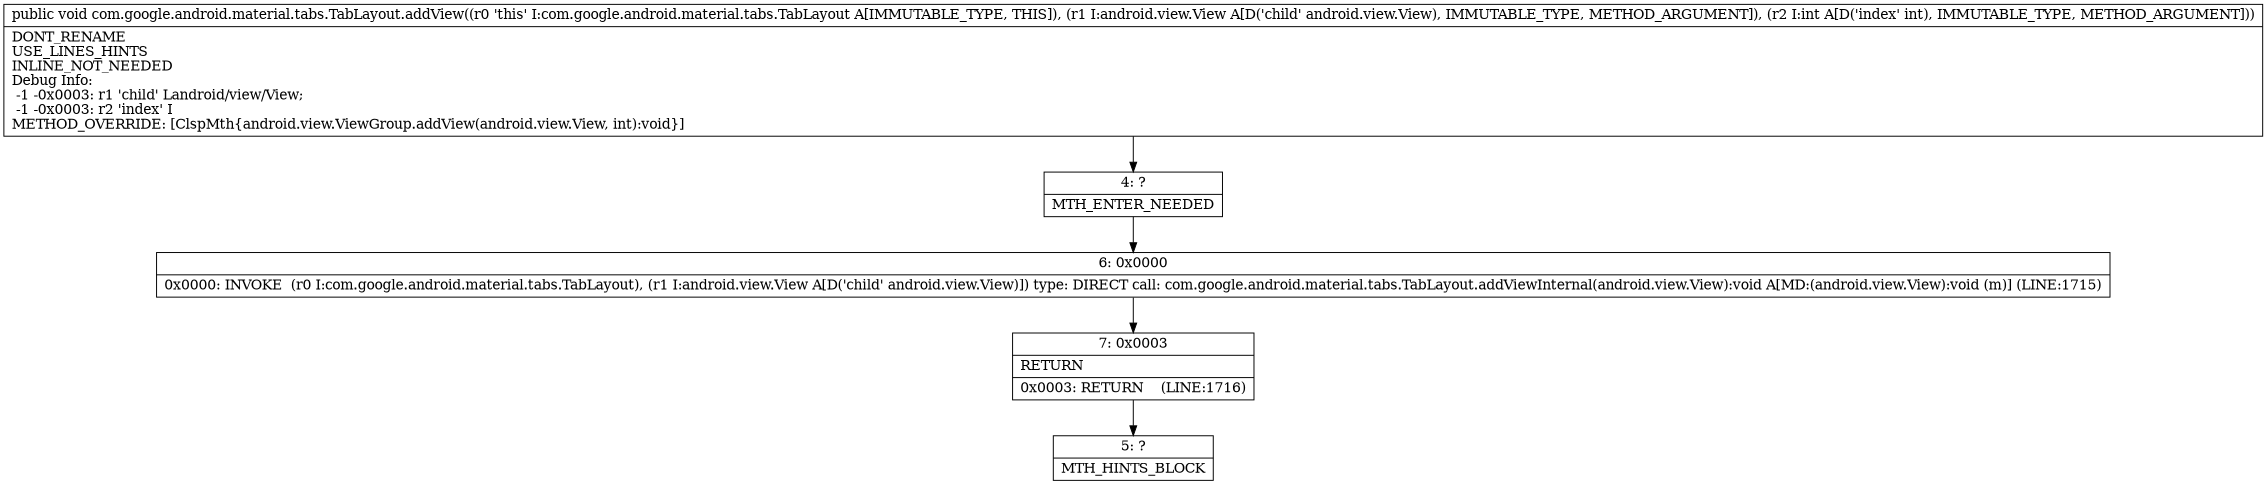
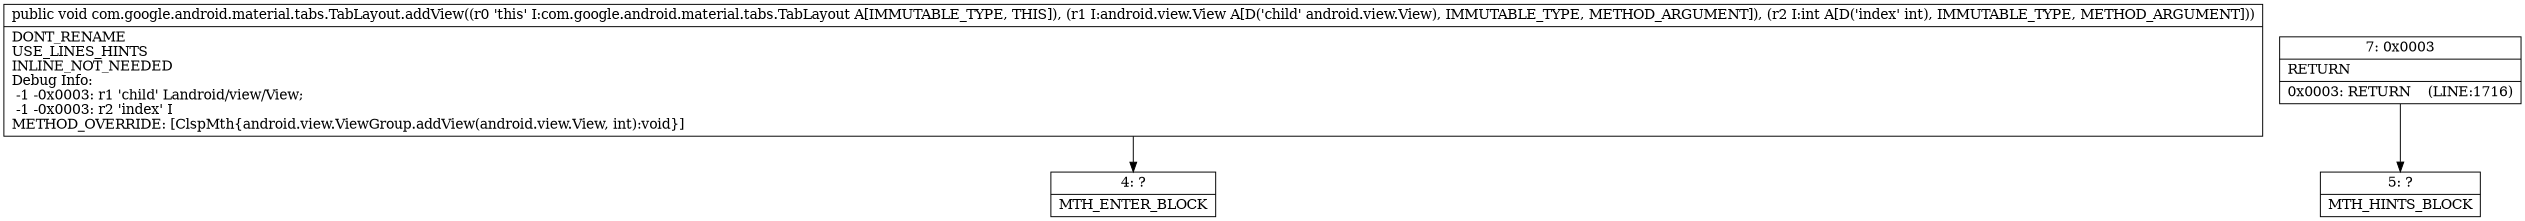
(1133, 205) -> (1133, 205)
(1133, 275) -> none
